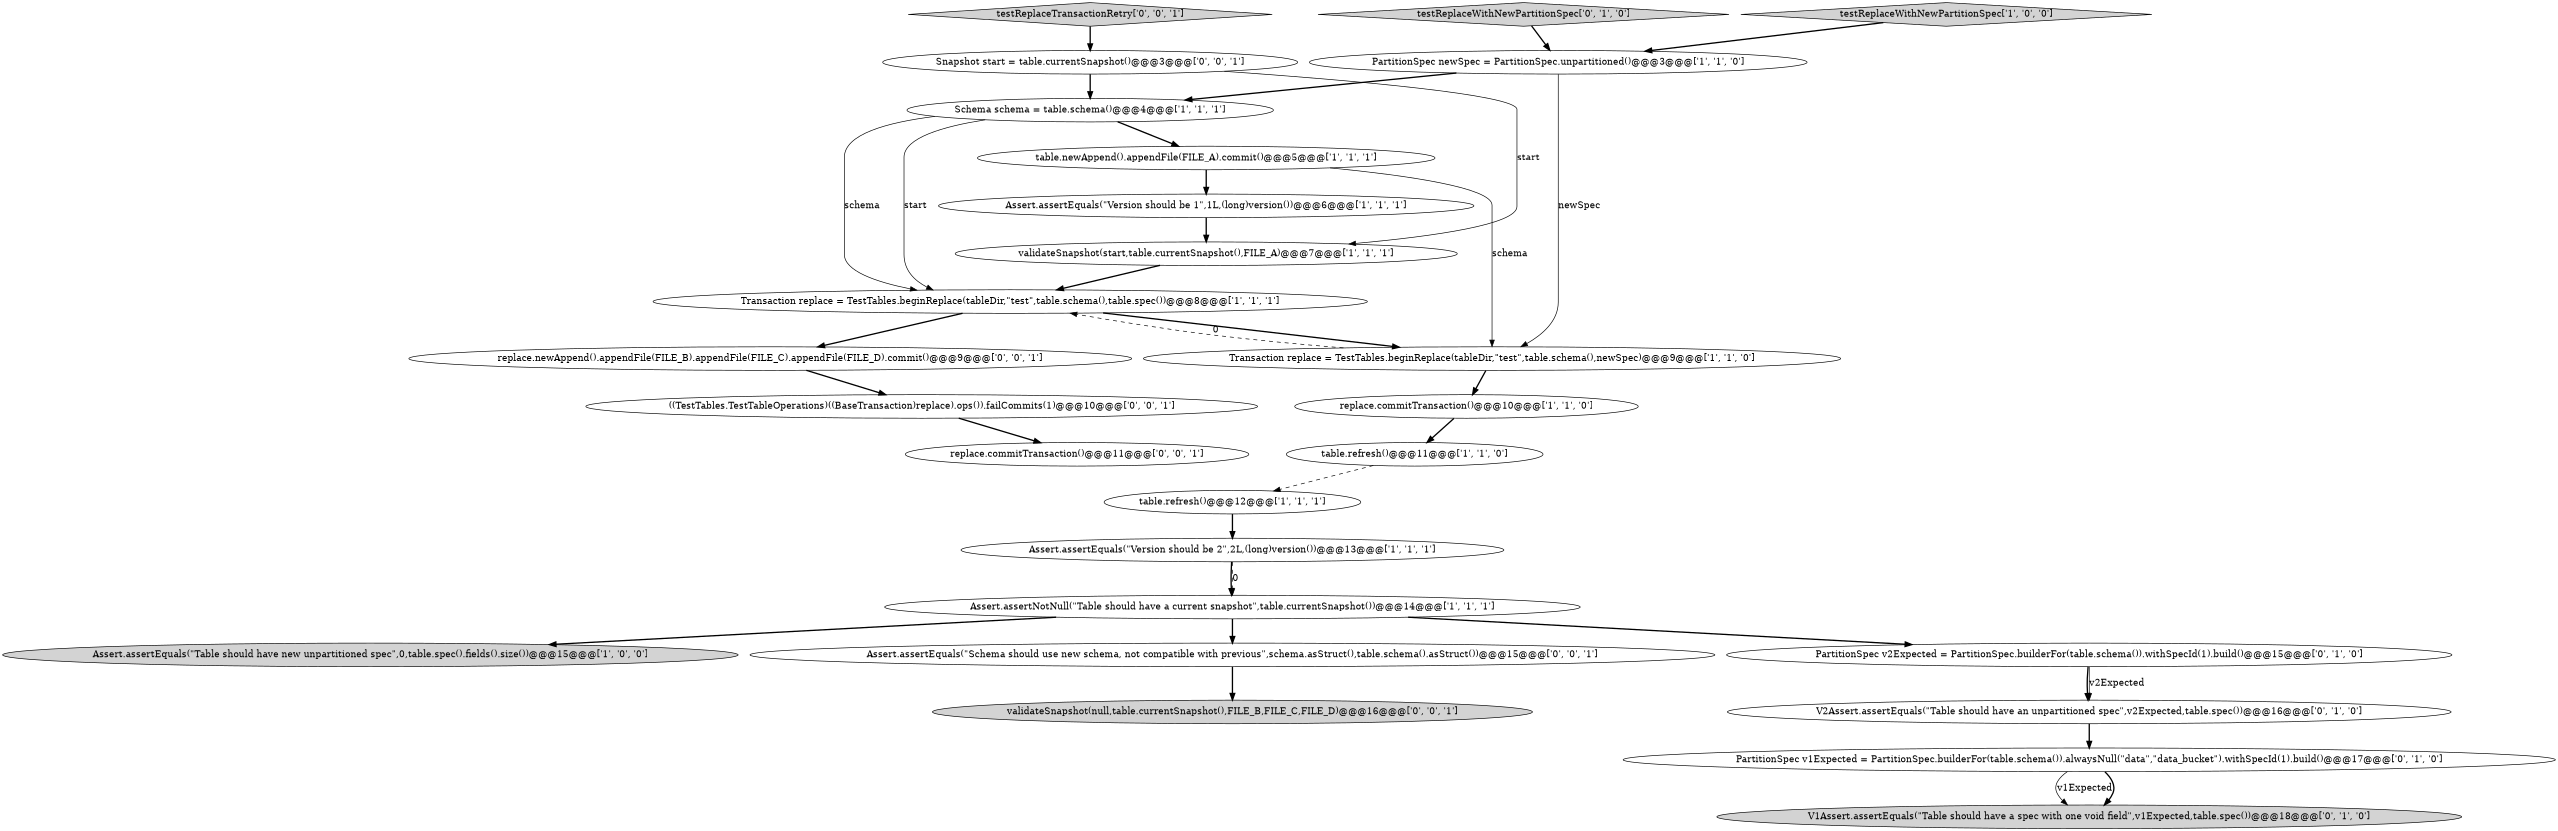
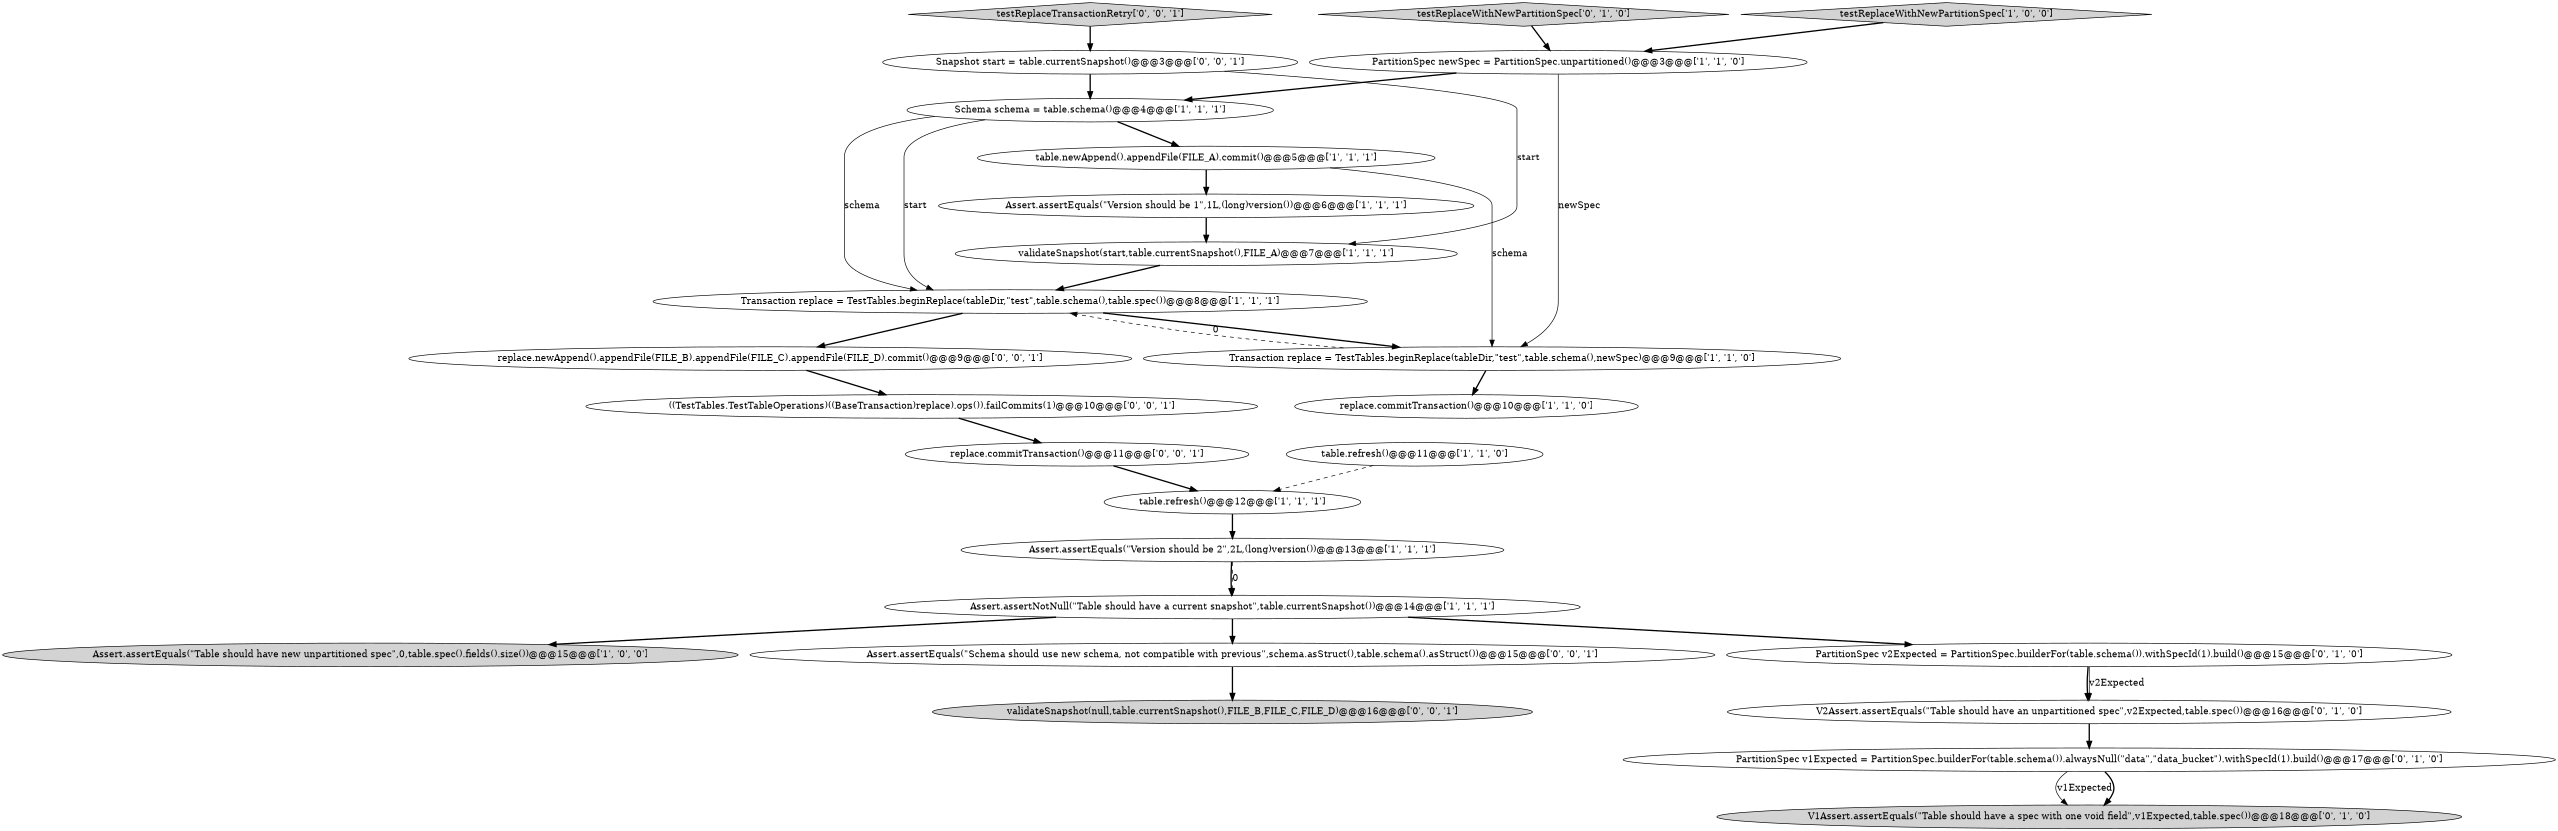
(1443, 428) -> none
none -> (1152, 477)
